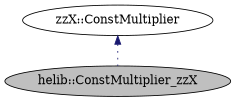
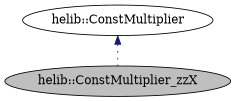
(118, 20) -> (118, 20)
